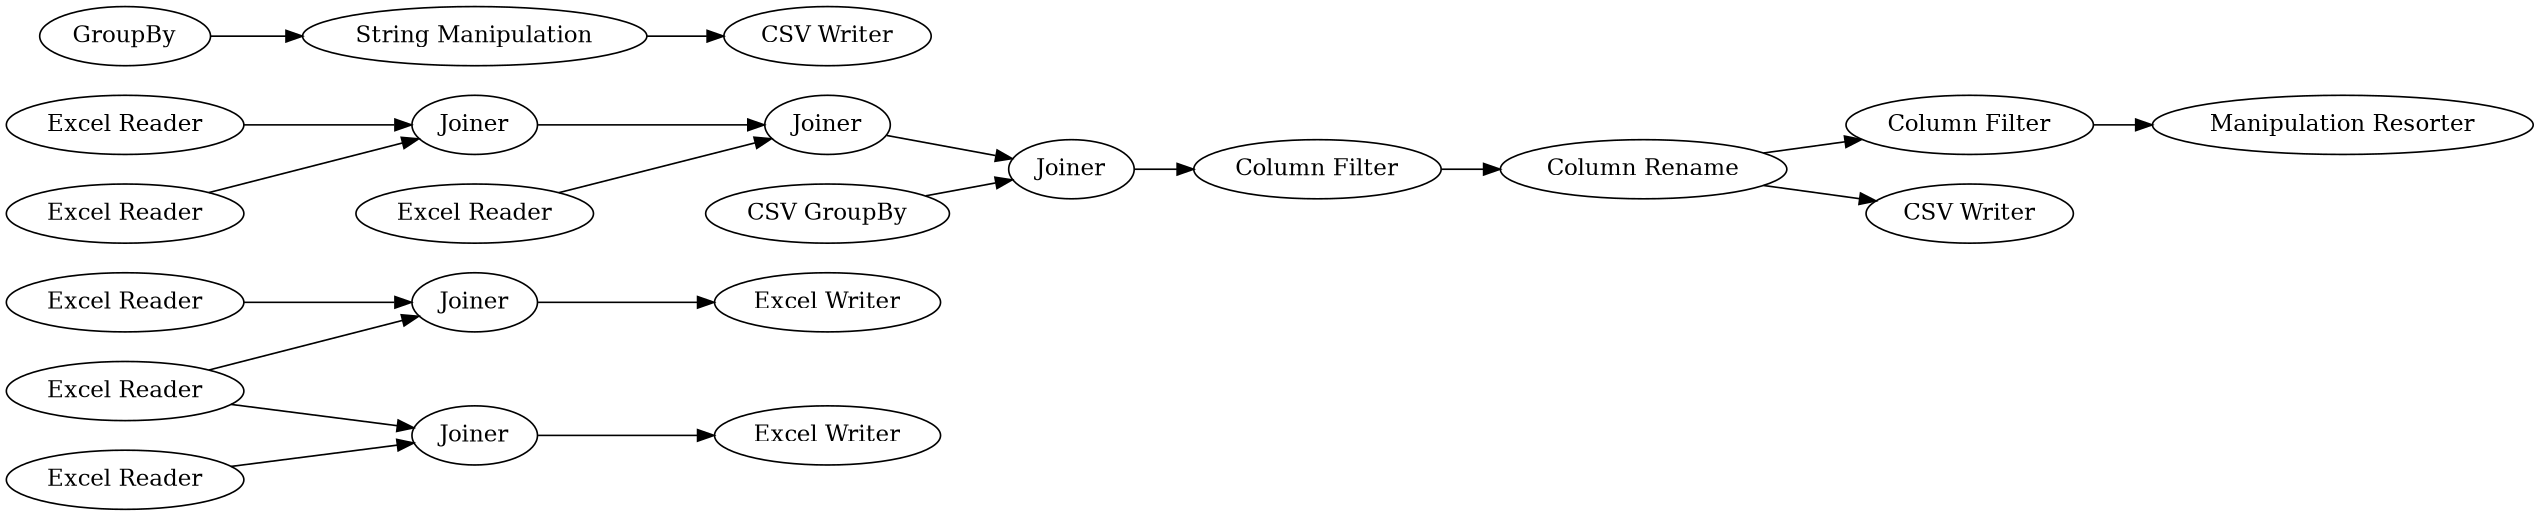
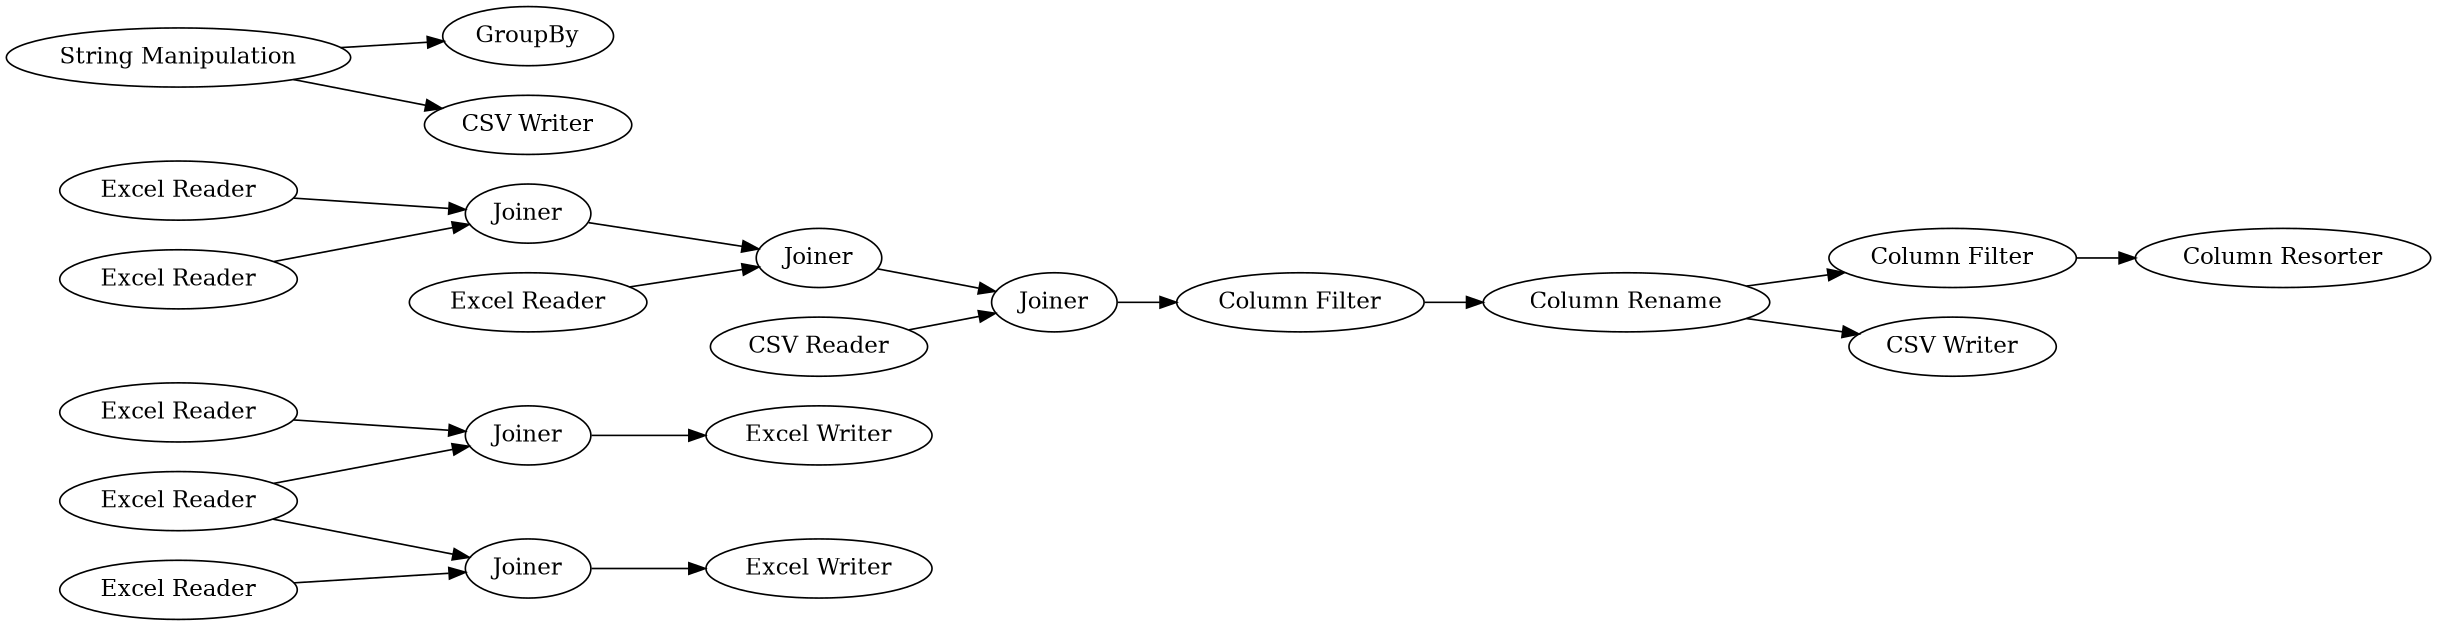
(248, 36) -> (384, 45)
(2343, 125) -> (2283, 258)
(828, 214) -> (819, 347)
